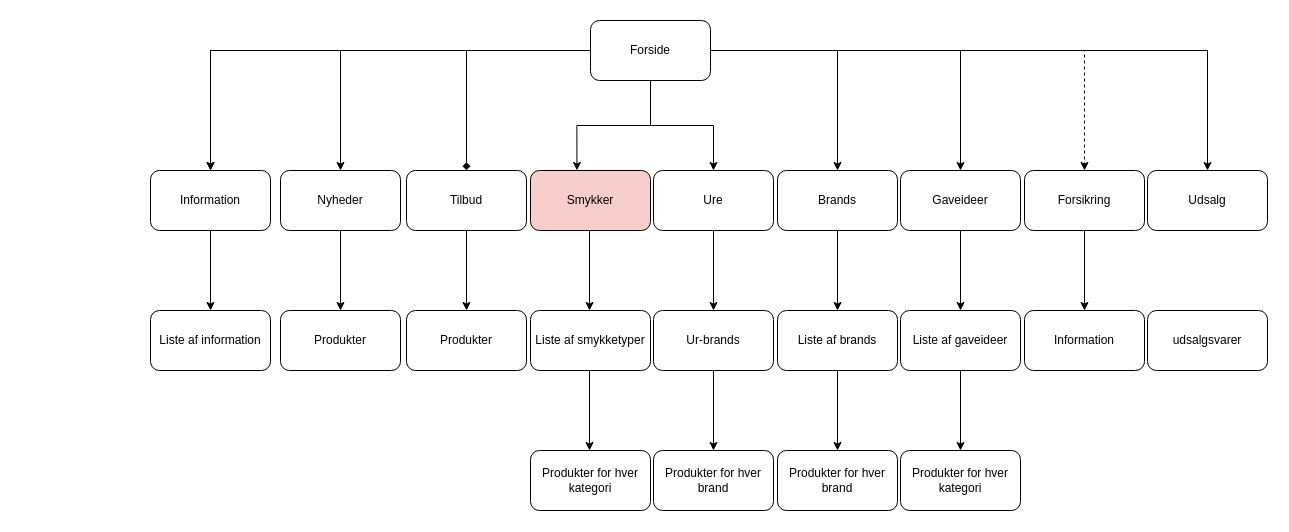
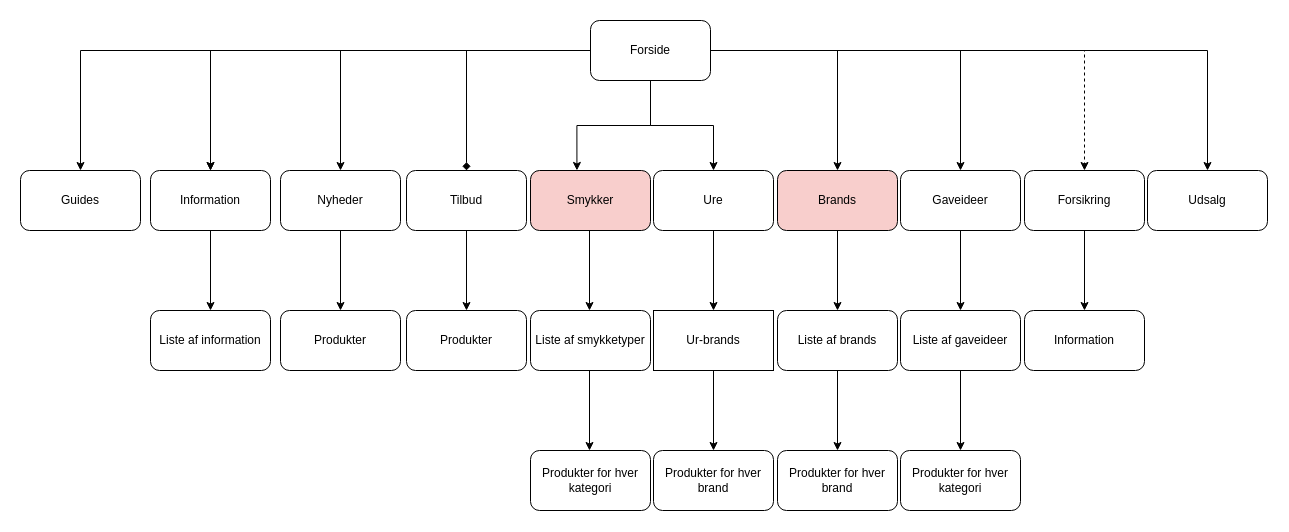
none -> (89, 51)
none -> (81, 201)
(838, 201) -> (838, 201)
(714, 341) -> (714, 341)
(1208, 341) -> none
